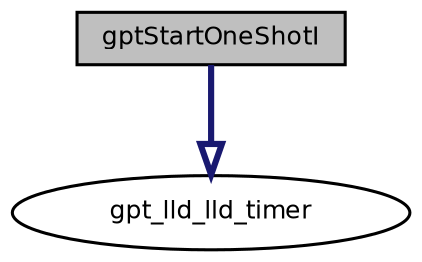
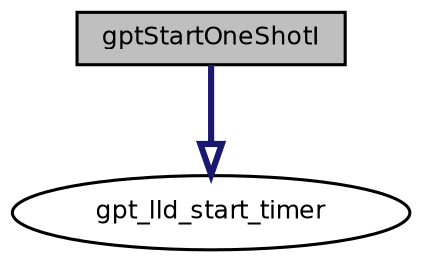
(211, 213) -> (211, 213)
